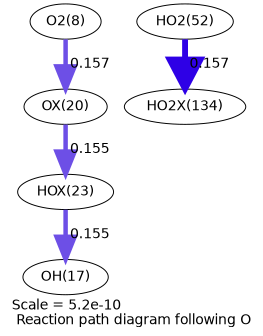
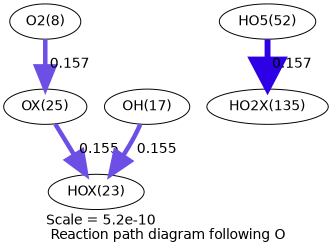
(185, 22) -> (268, 22)
(66, 107) -> (45, 107)
(185, 107) -> (268, 107)
(66, 223) -> (132, 141)
